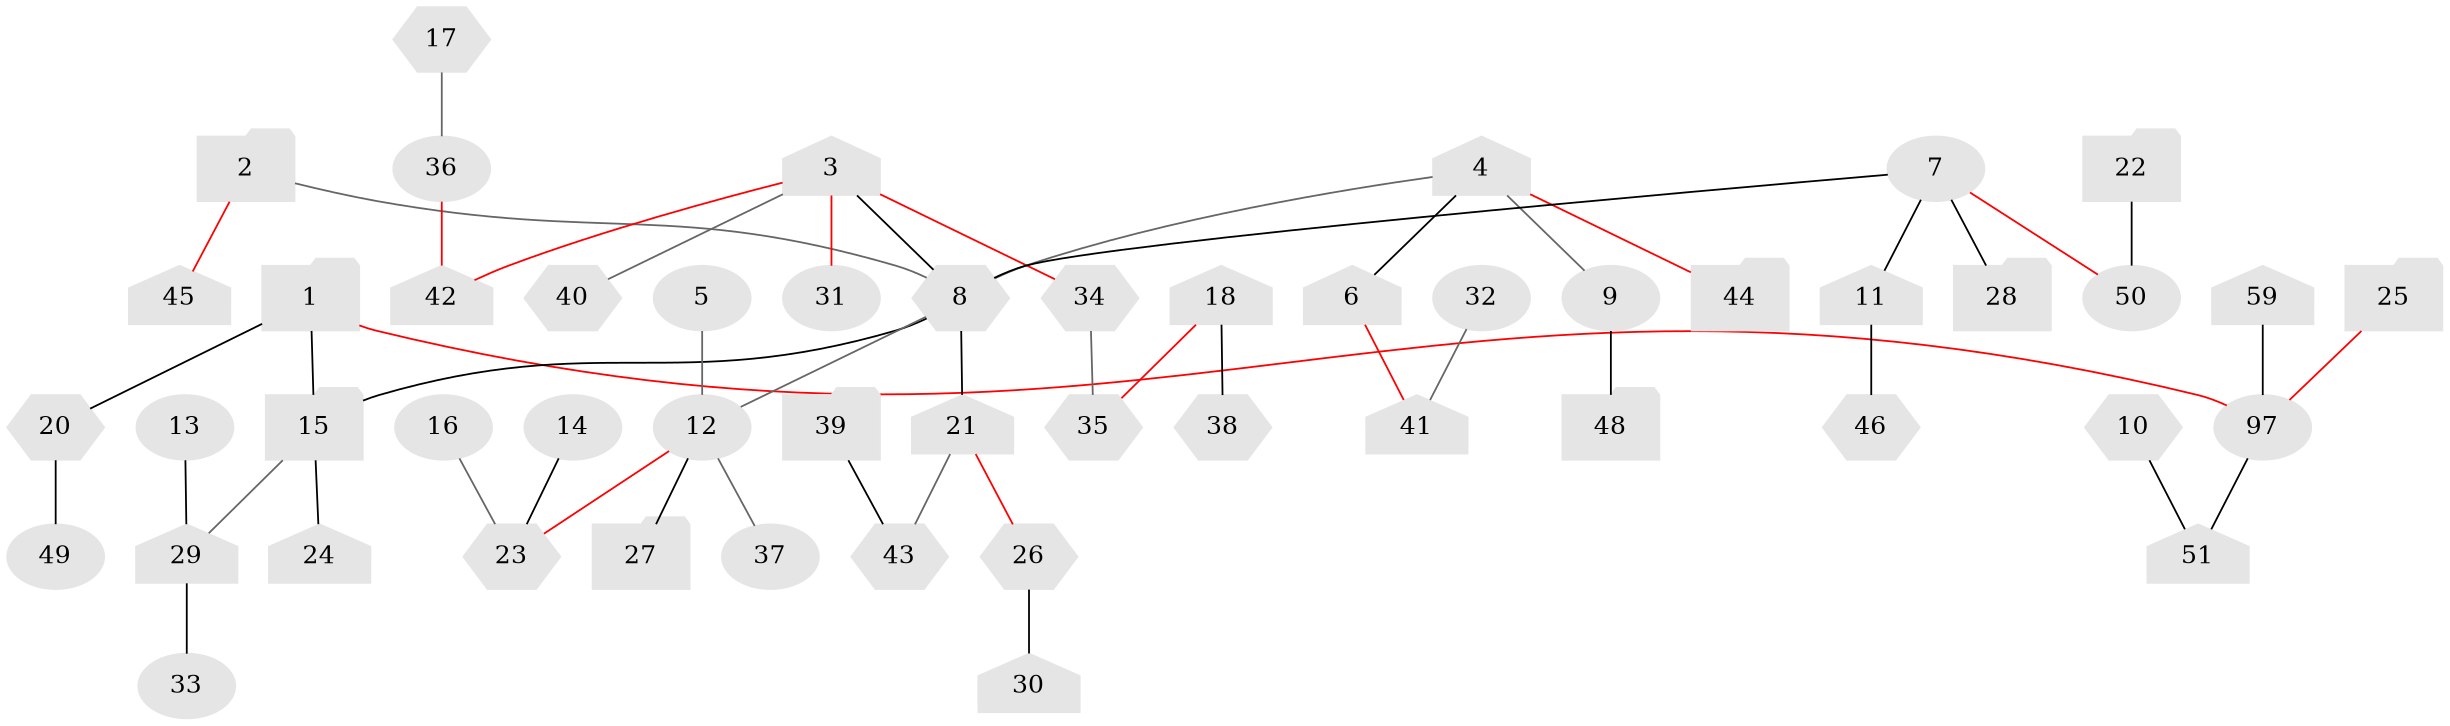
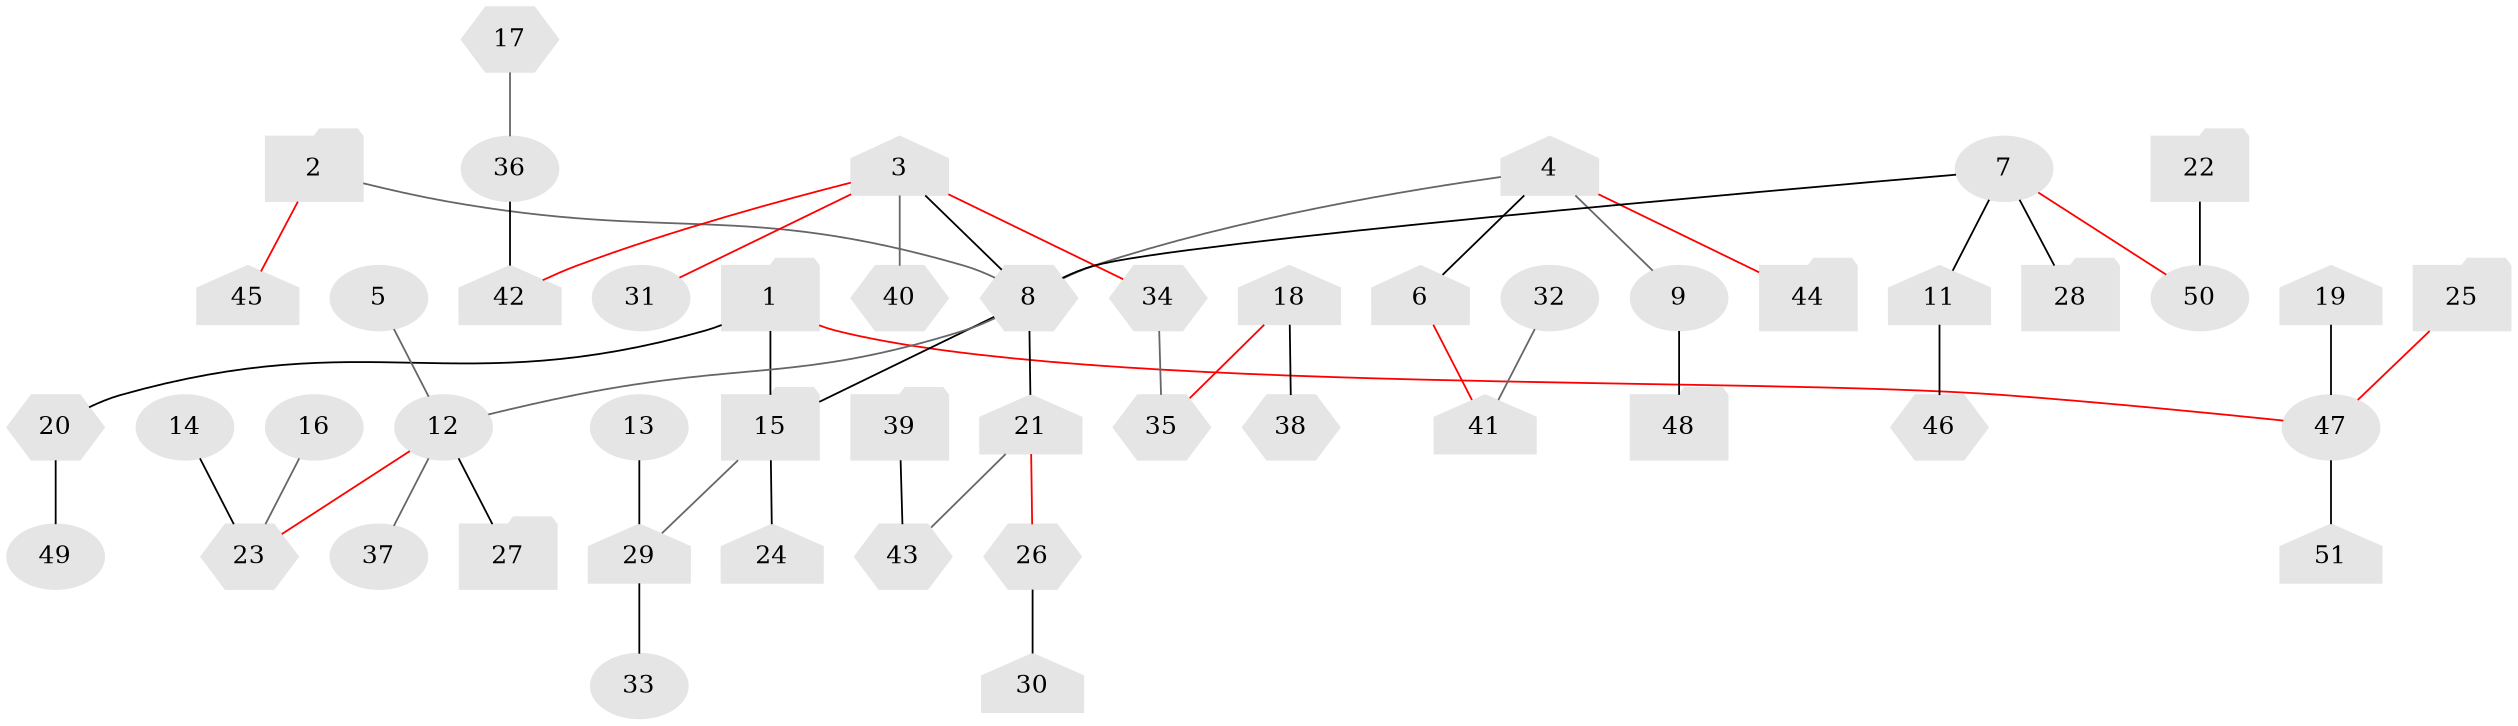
(442, 234) -> (510, 234)
(2263, 298) -> (2331, 298)
(2133, 427) -> none
(2263, 427) -> (2331, 427)
